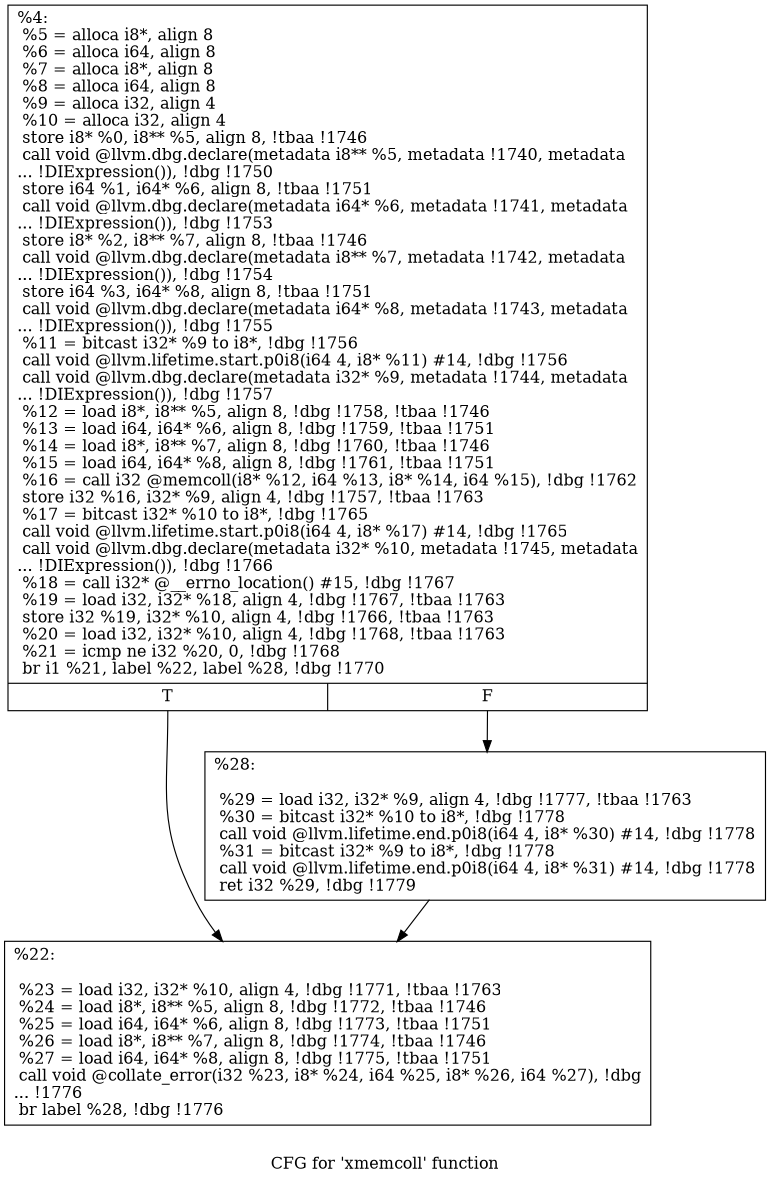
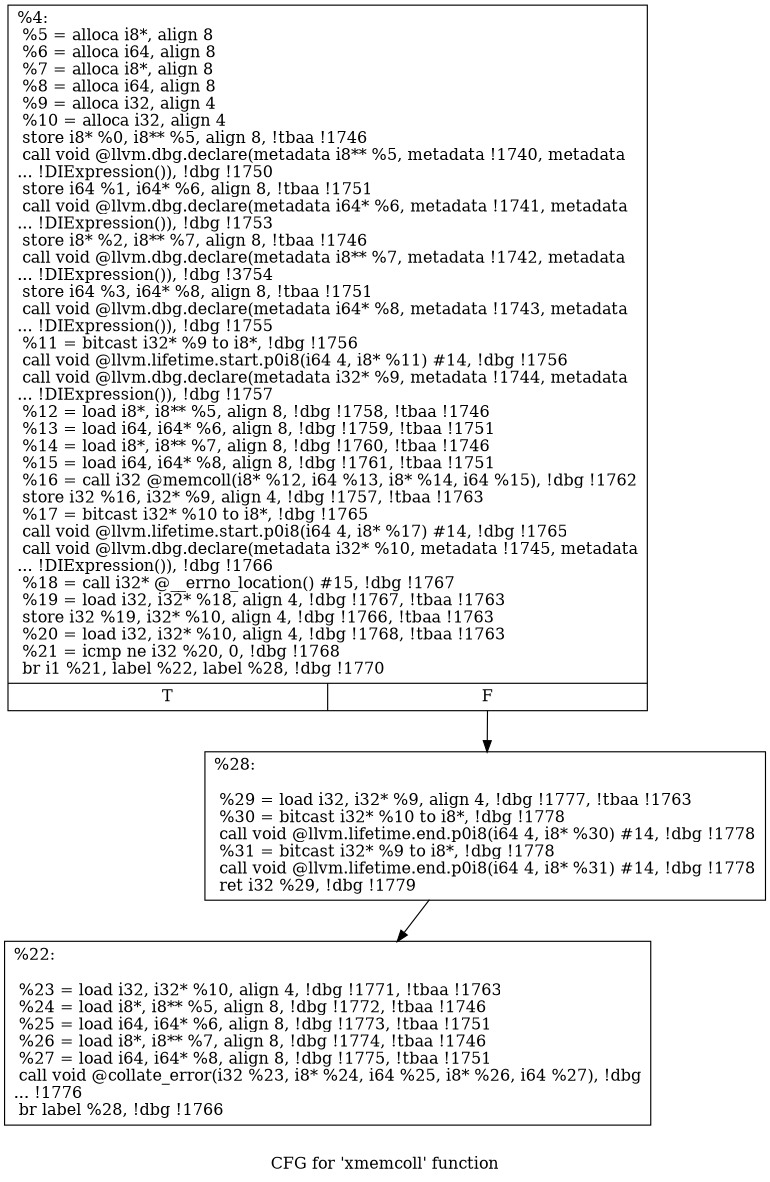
(146, 275) -> (146, 275)
(169, 827) -> none
(119, 1110) -> (119, 1110)
